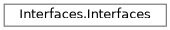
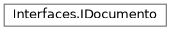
(85, 15) -> (85, 15)
